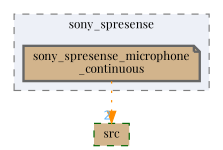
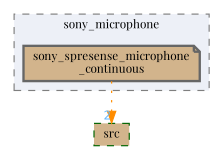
(112, 25) -> (112, 25)
